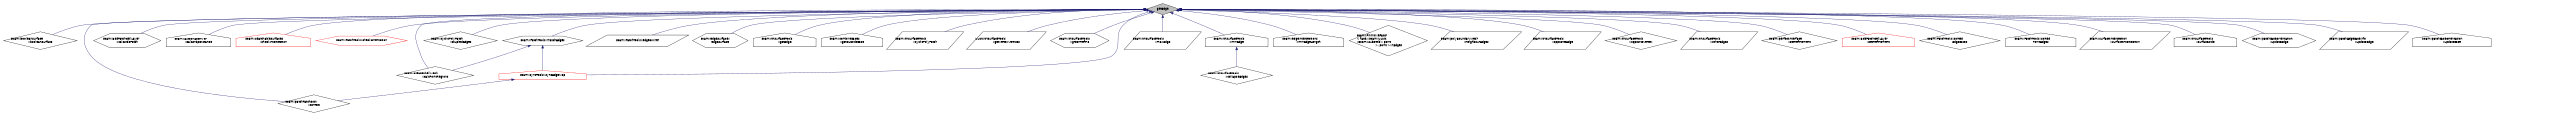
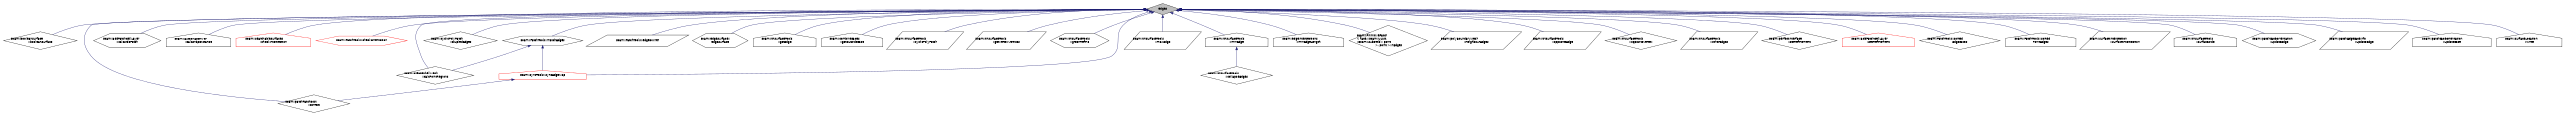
(1163, 9) -> (1163, 9)
(1006, 41) -> (1006, 41)
none -> (2529, 41)
